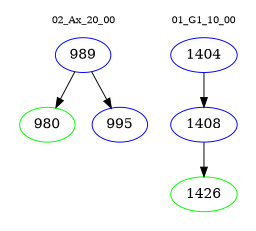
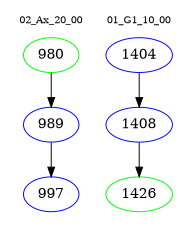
(68, 85) -> (51, 85)
(120, 125) -> (51, 194)
